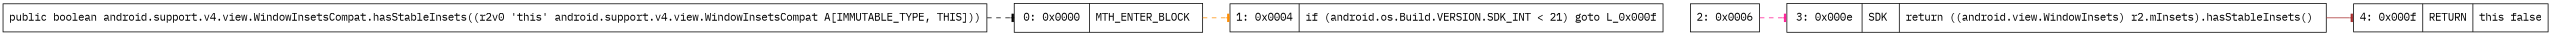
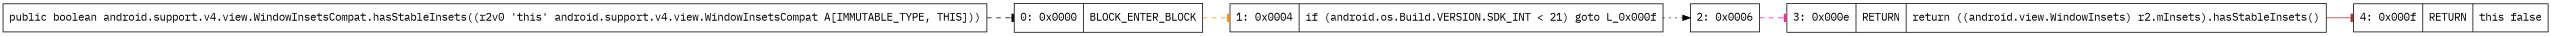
(1143, 17) -> (1143, 17)
(1878, 17) -> (1881, 17)
none -> (1673, 18)
